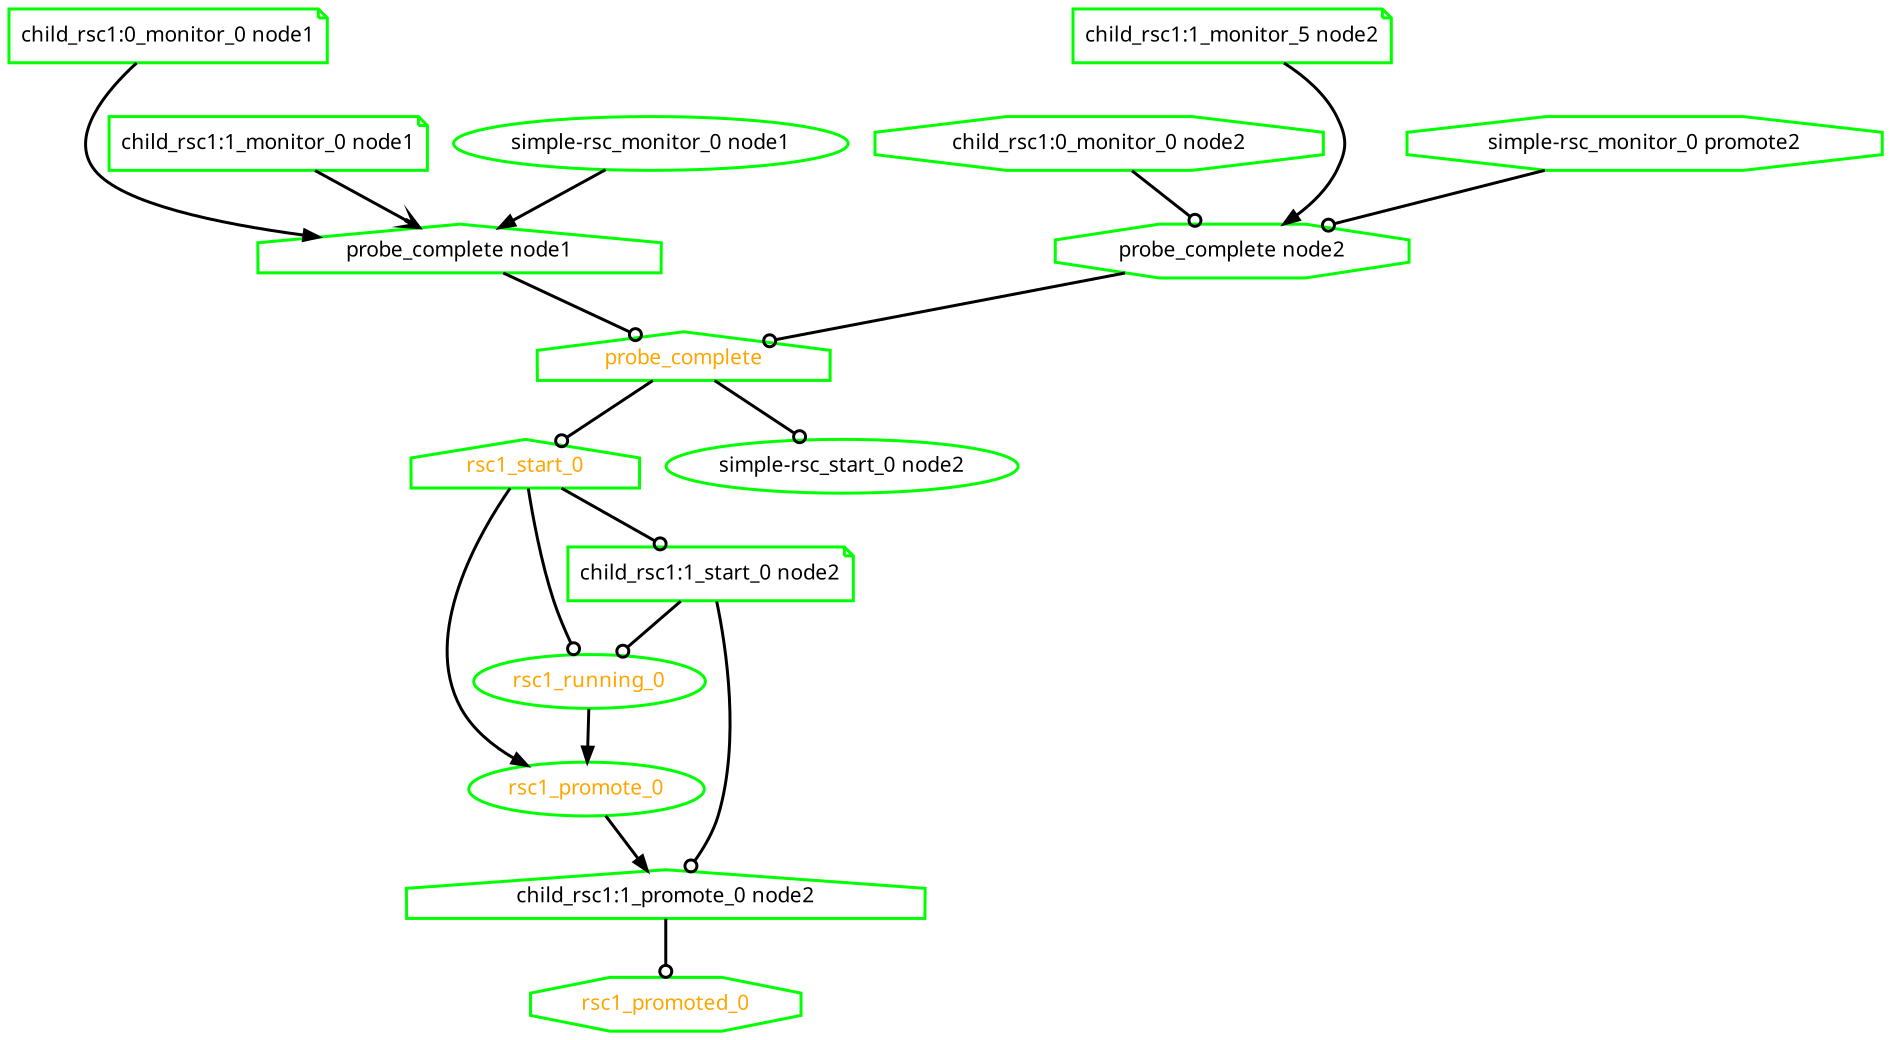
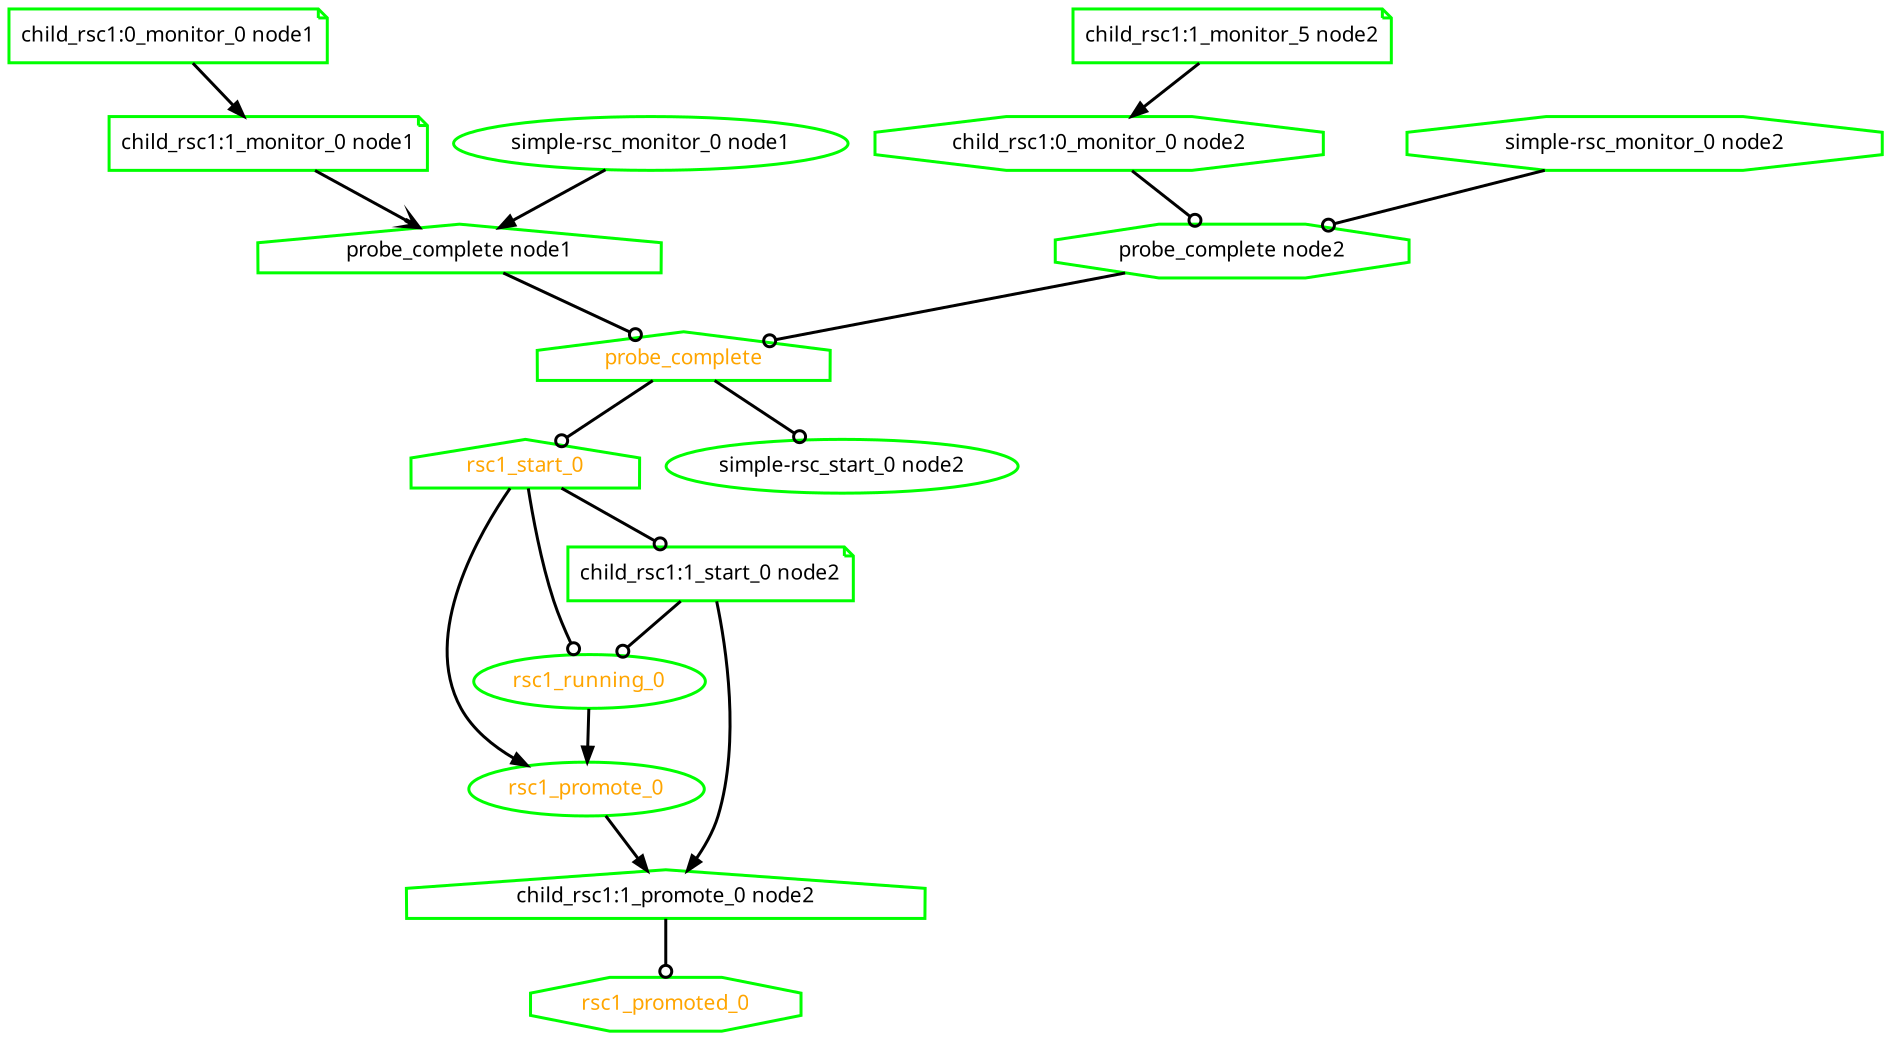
(1344, 136) -> (1172, 85)
(1645, 143) -> (1645, 143)
(135, 196) -> (213, 84)
(730, 734) -> (730, 734)
